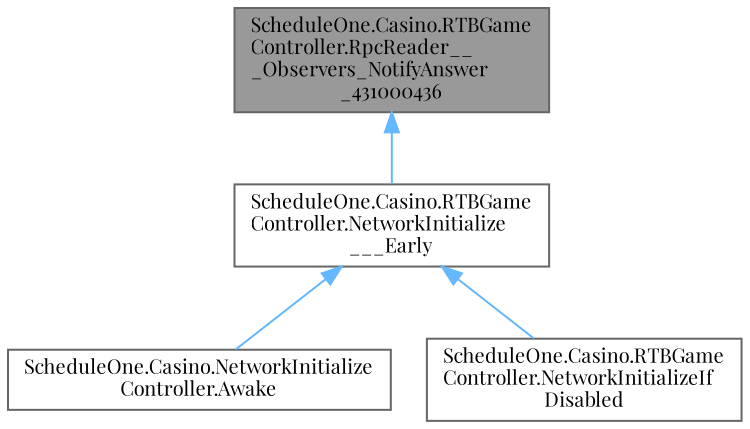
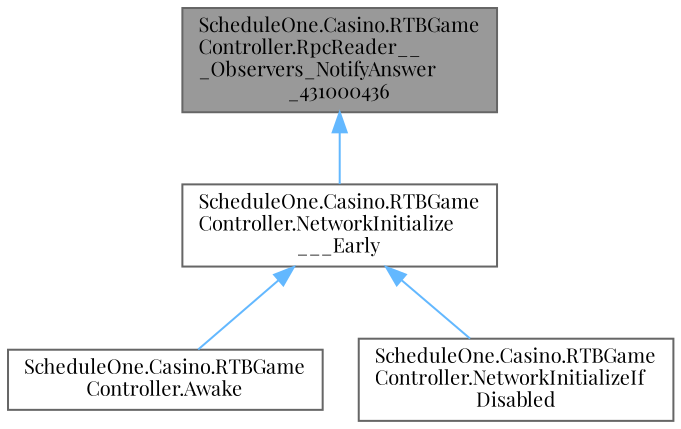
(199, 380) -> (165, 380)
